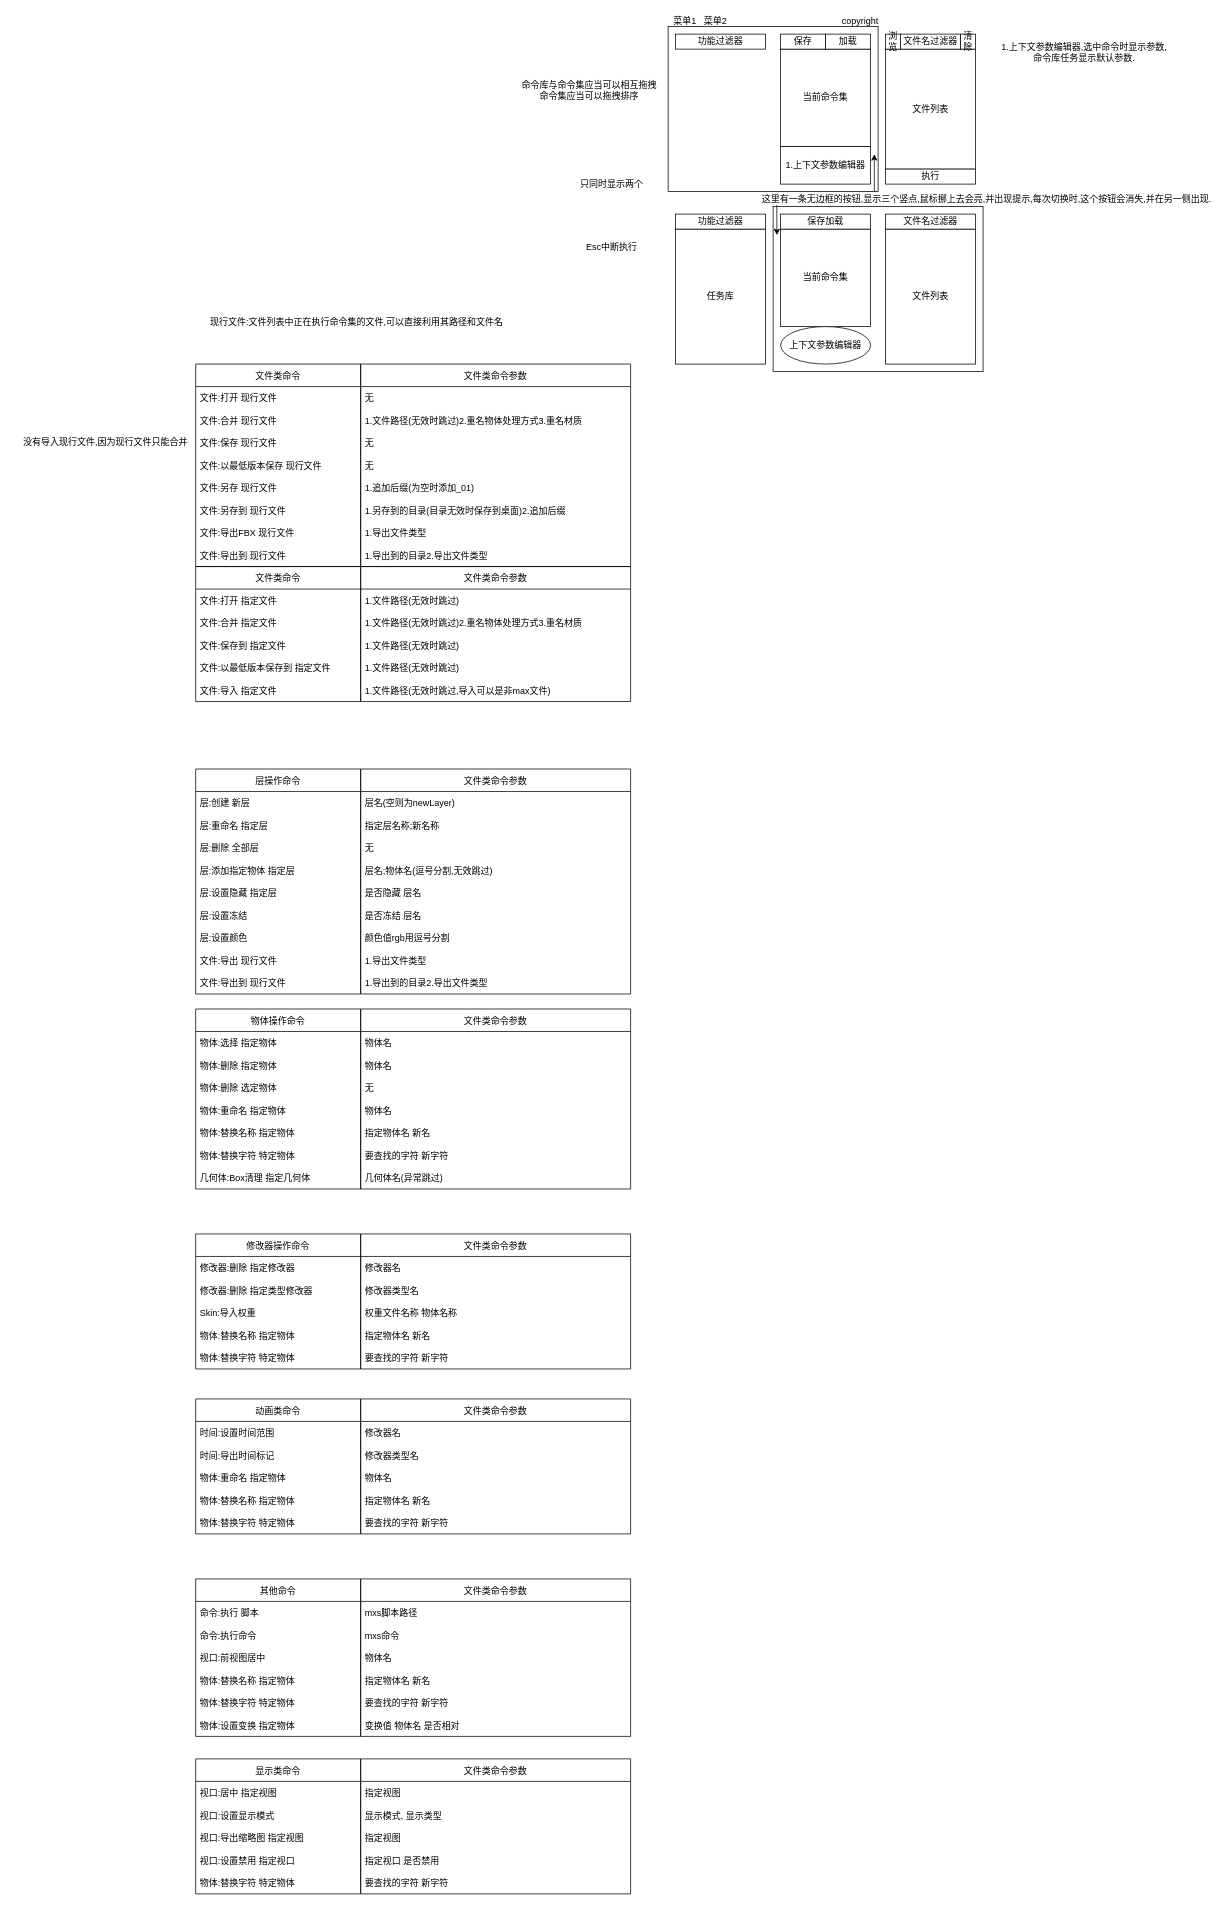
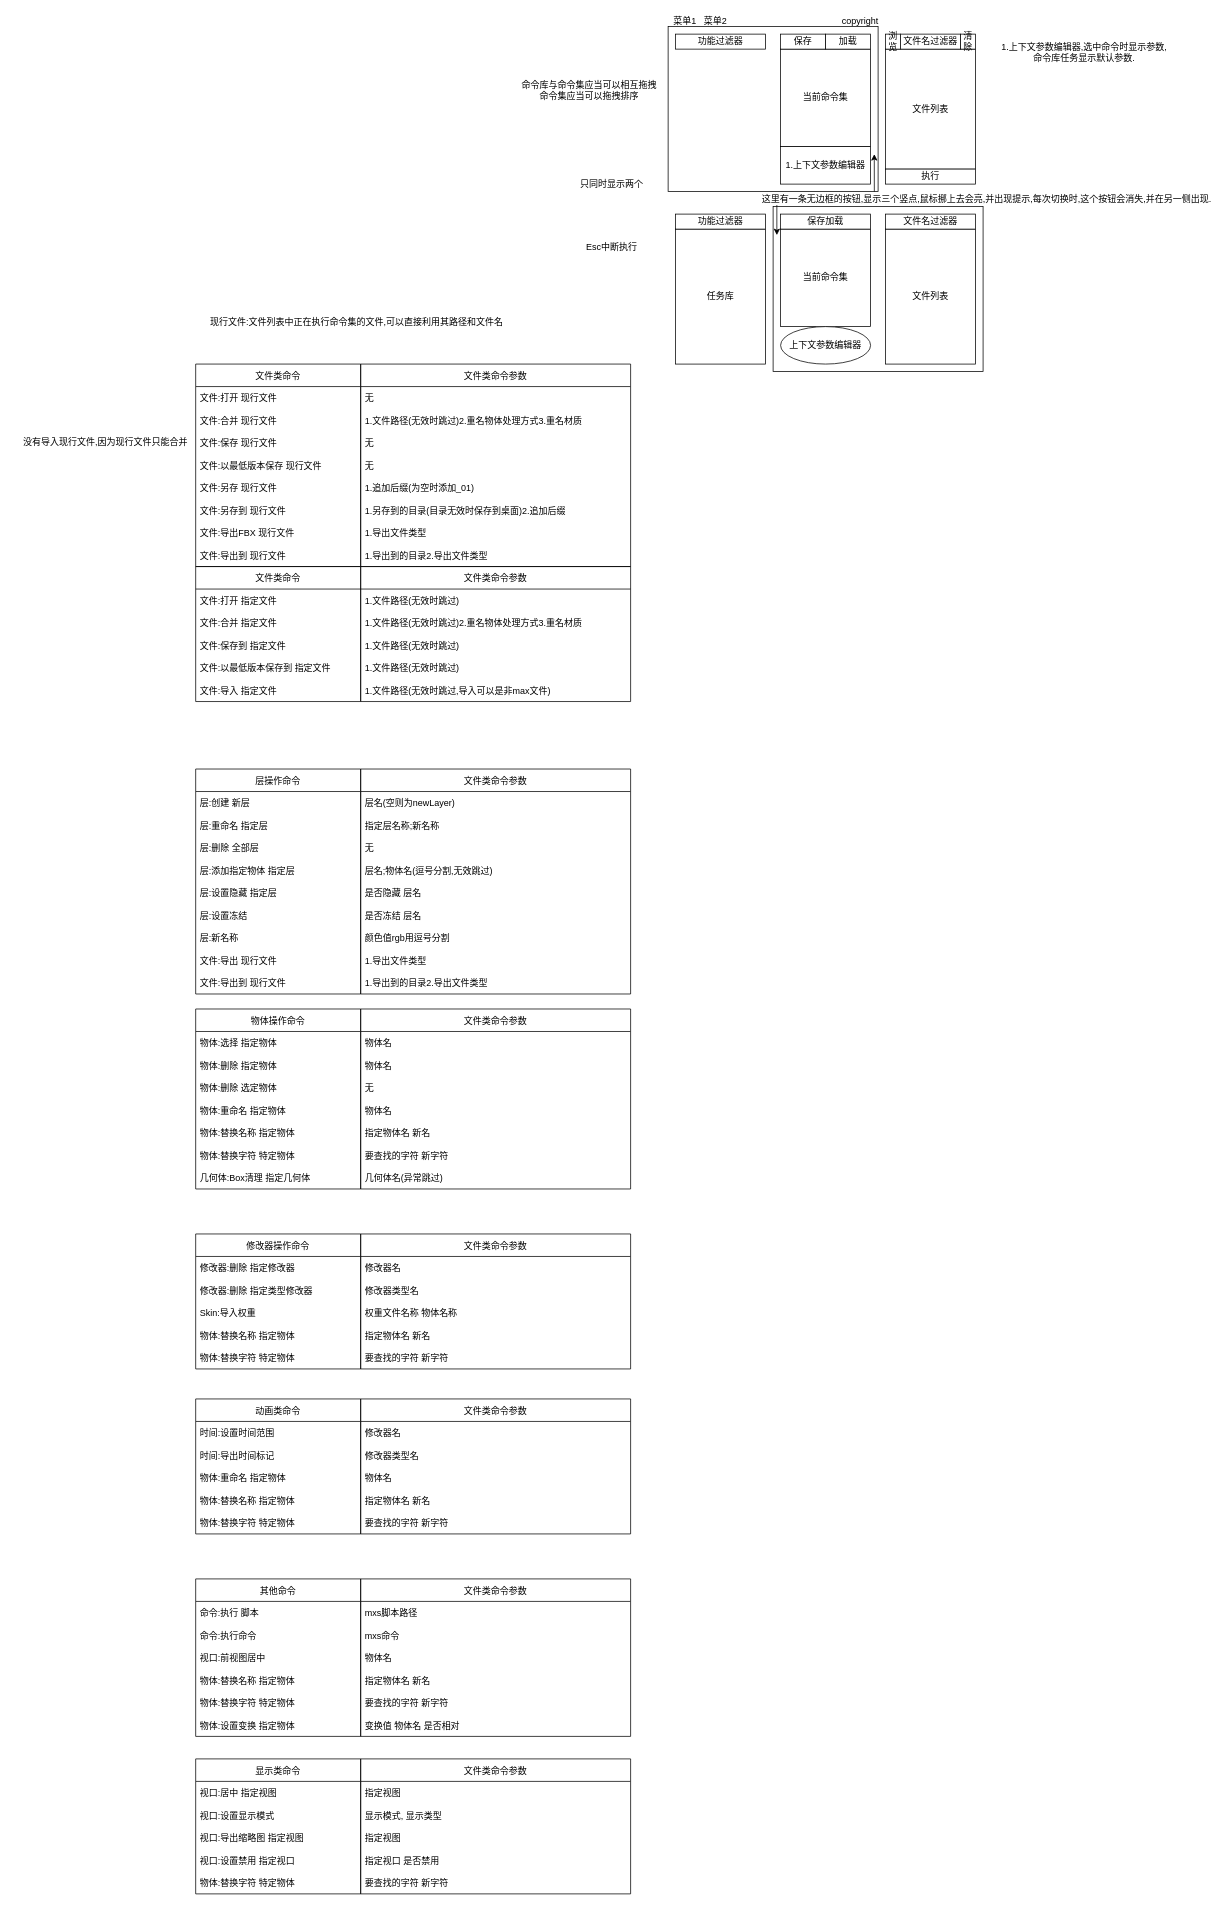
(223, 938) -> (219, 938)
